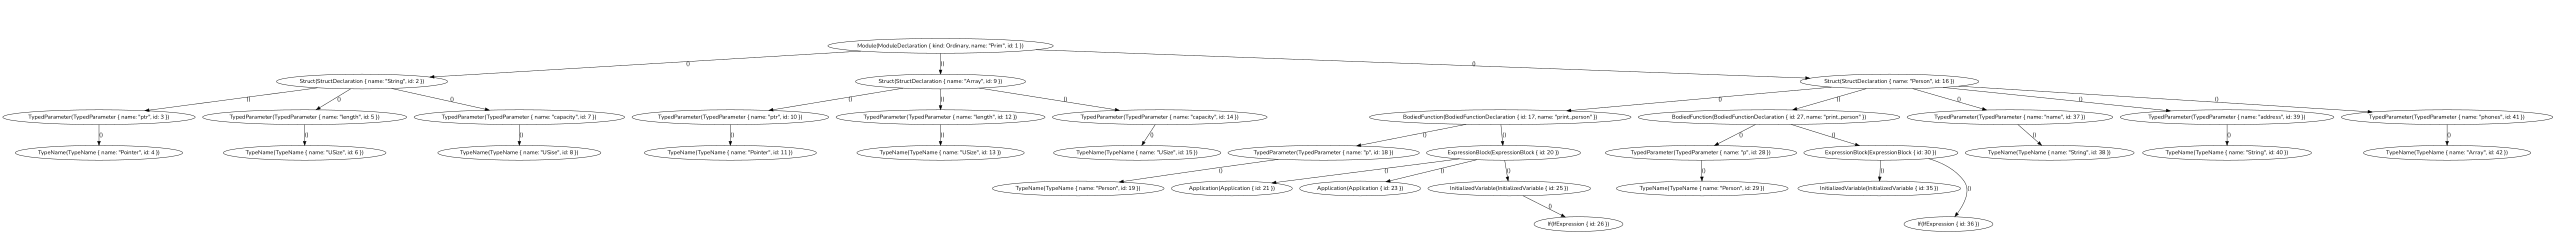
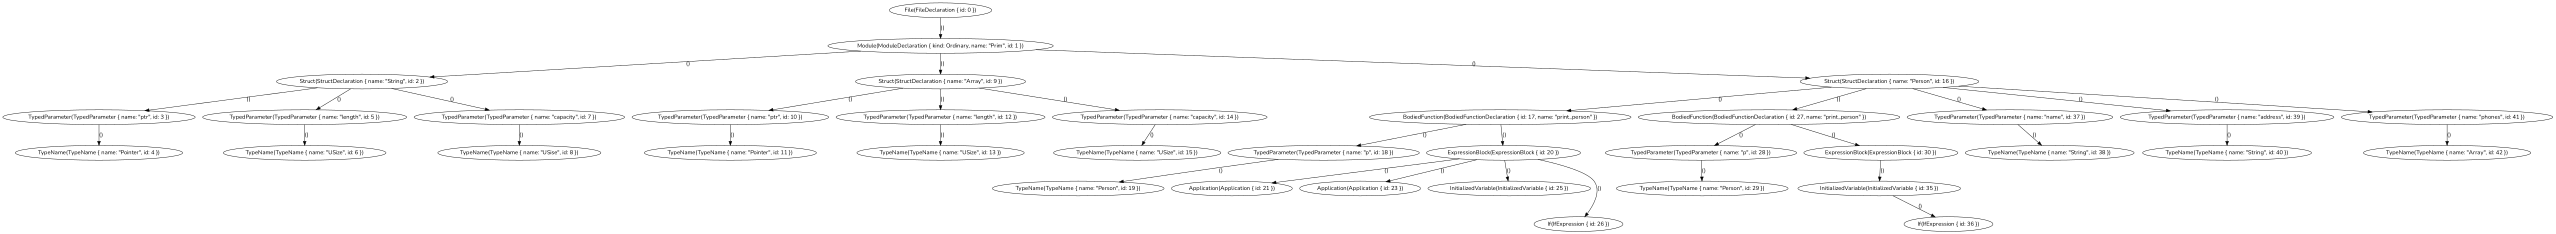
none -> (941, 10)
(1962, 178) -> (1912, 205)
(1542, 205) -> (1584, 174)
